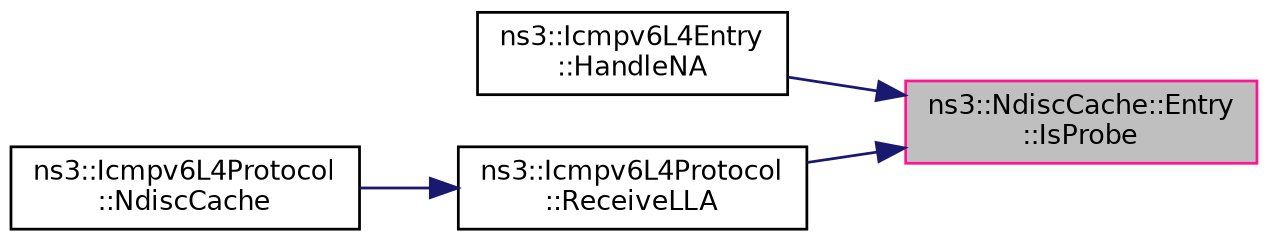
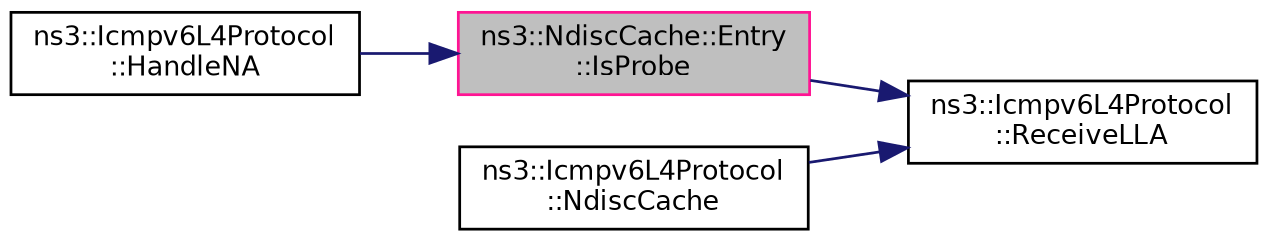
(633, 54) -> (185, 54)
(842, 157) -> (845, 86)
